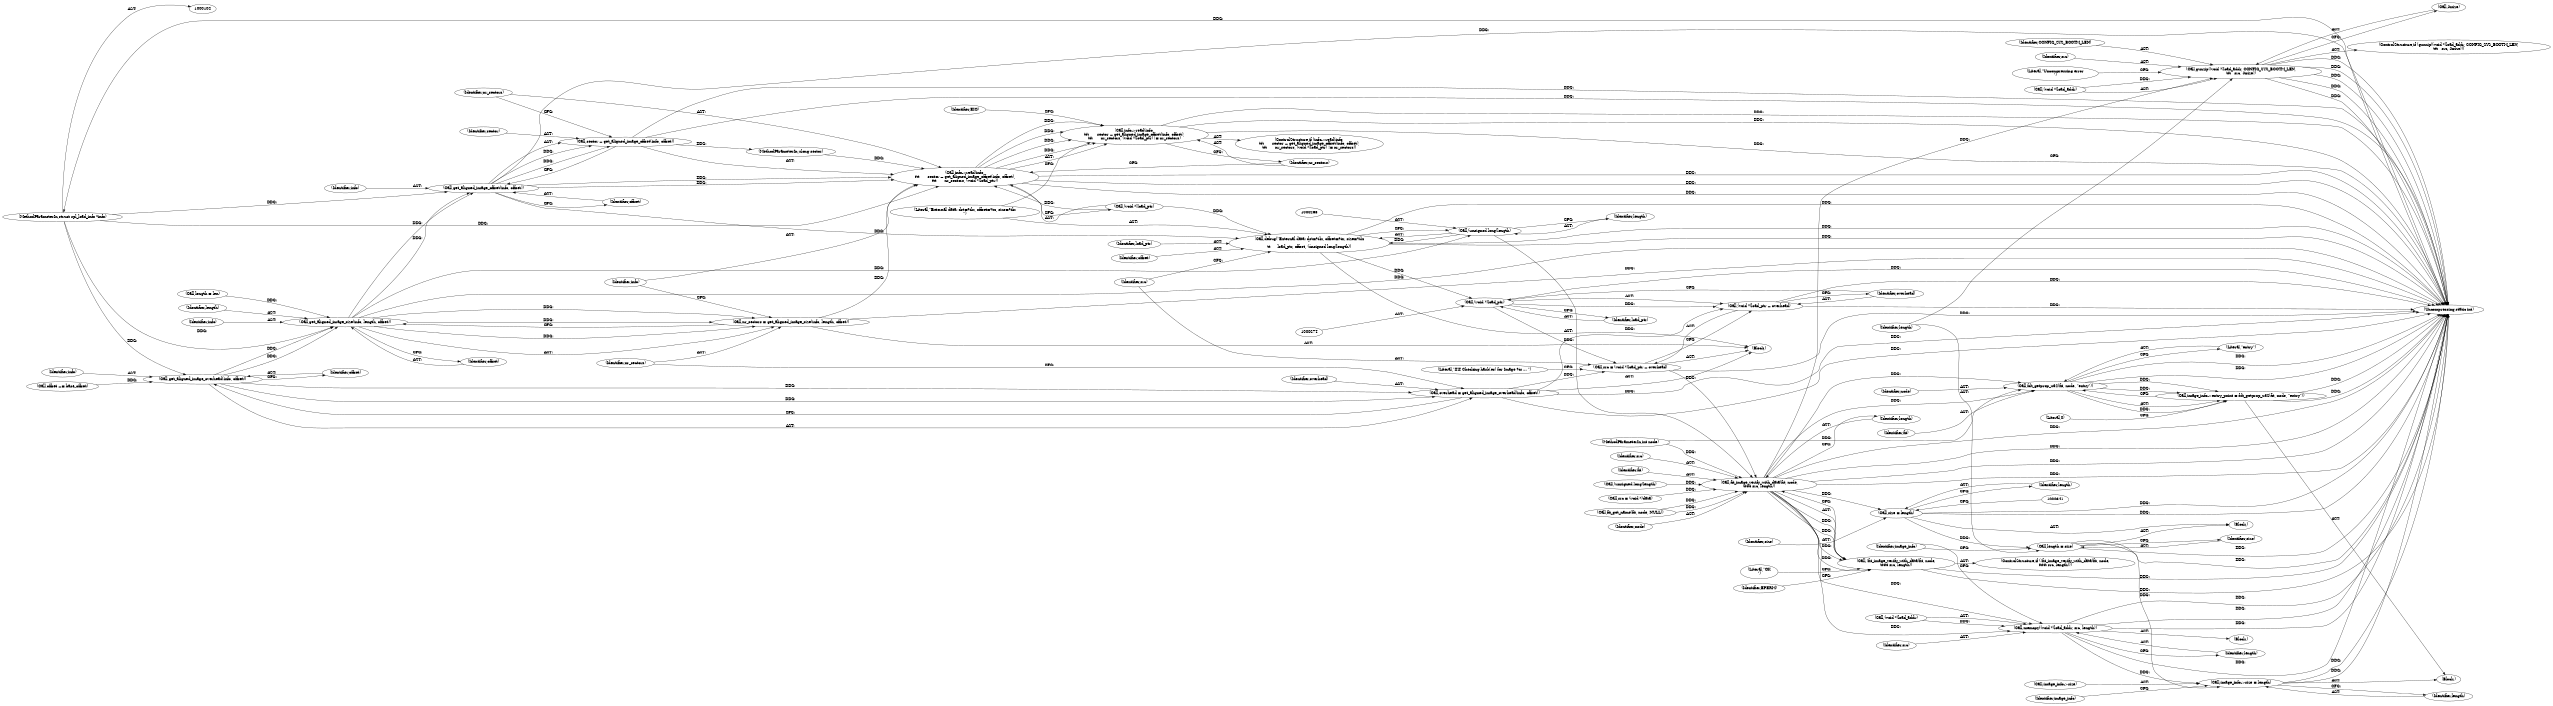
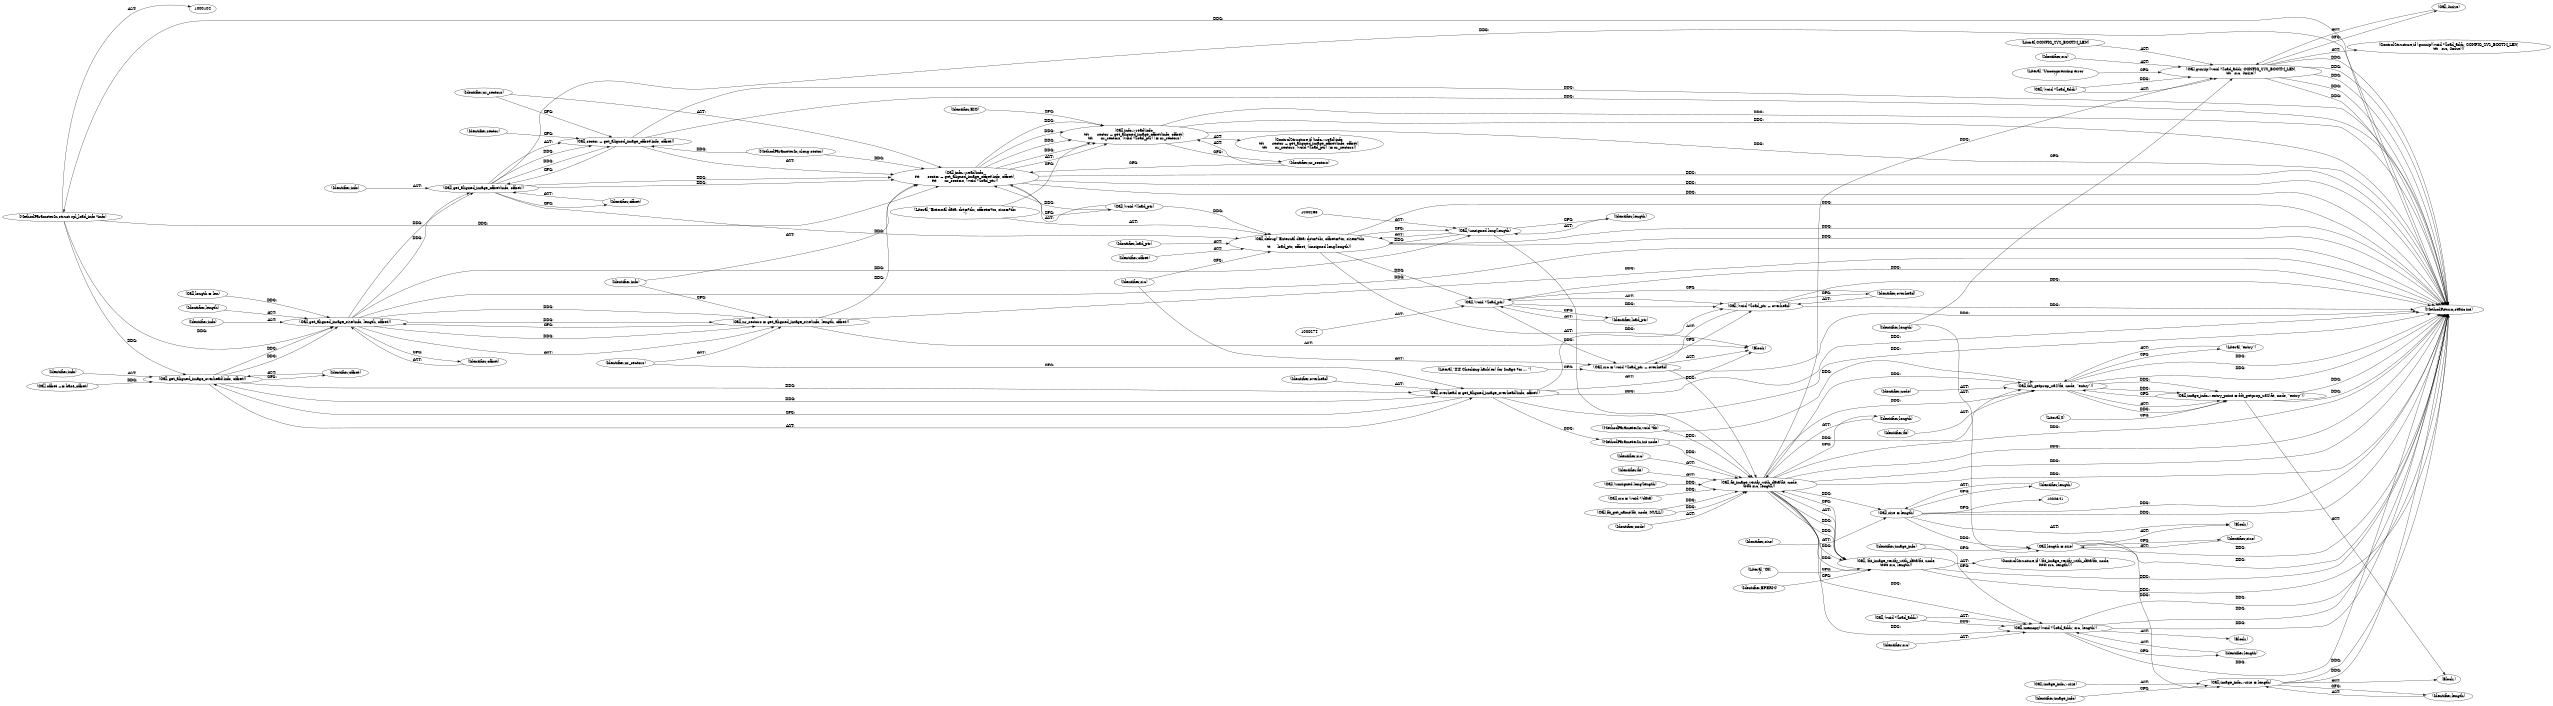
(2055, 43) -> (2055, 43)
(549, 134) -> (549, 134)
(713, 147) -> (700, 152)
(279, 204) -> none
(2449, 310) -> (2449, 310)
(1551, 381) -> (1543, 422)
none -> (1630, 428)
(1980, 503) -> (1980, 507)
(2125, 669) -> none
